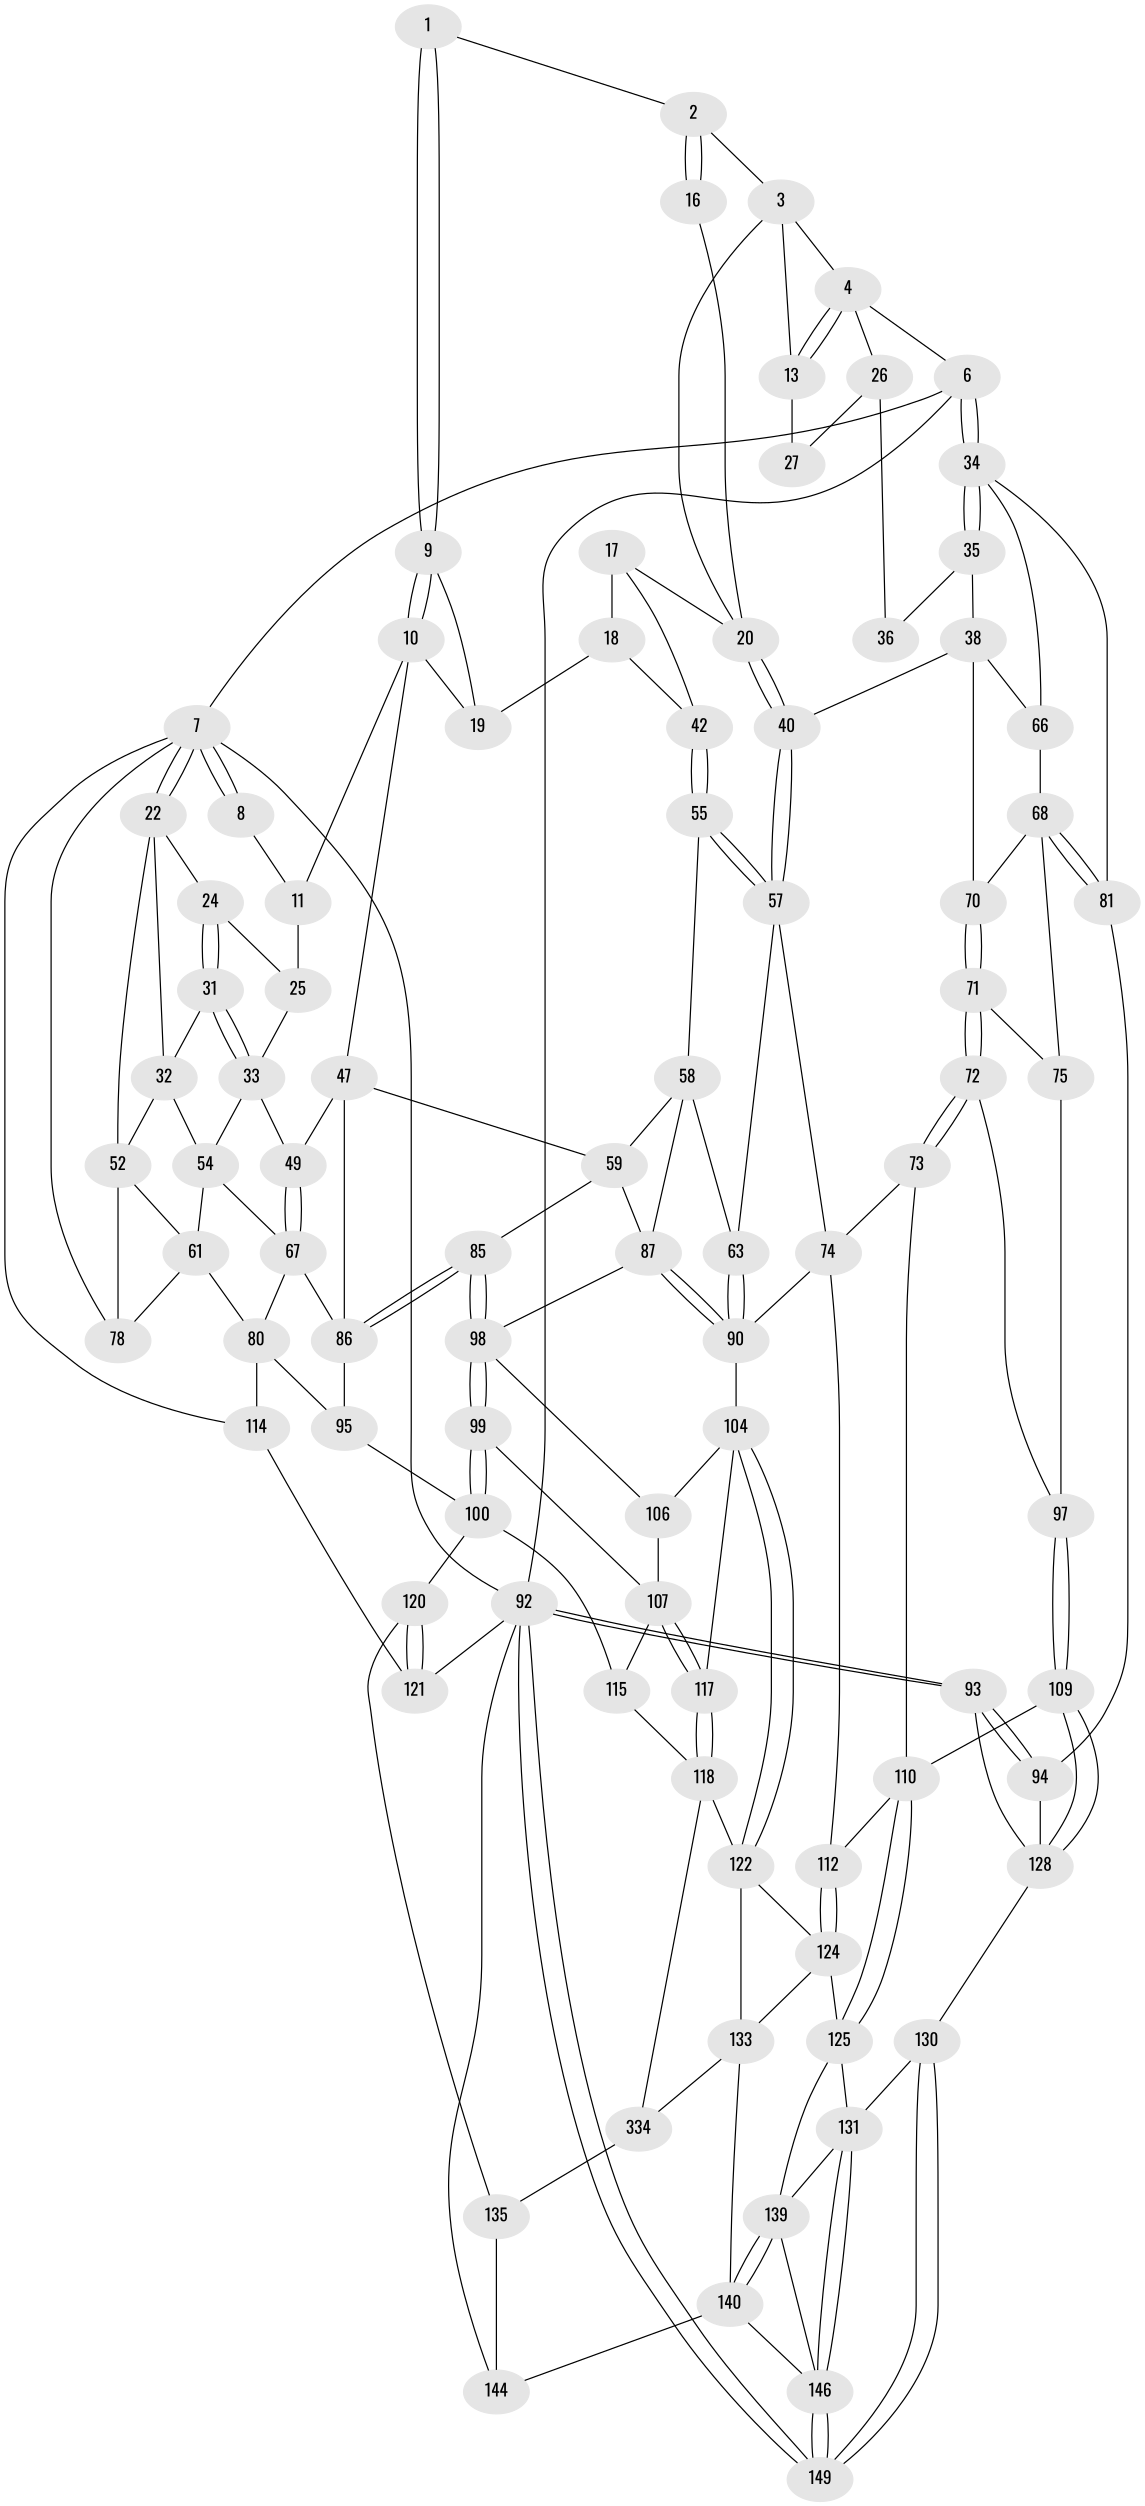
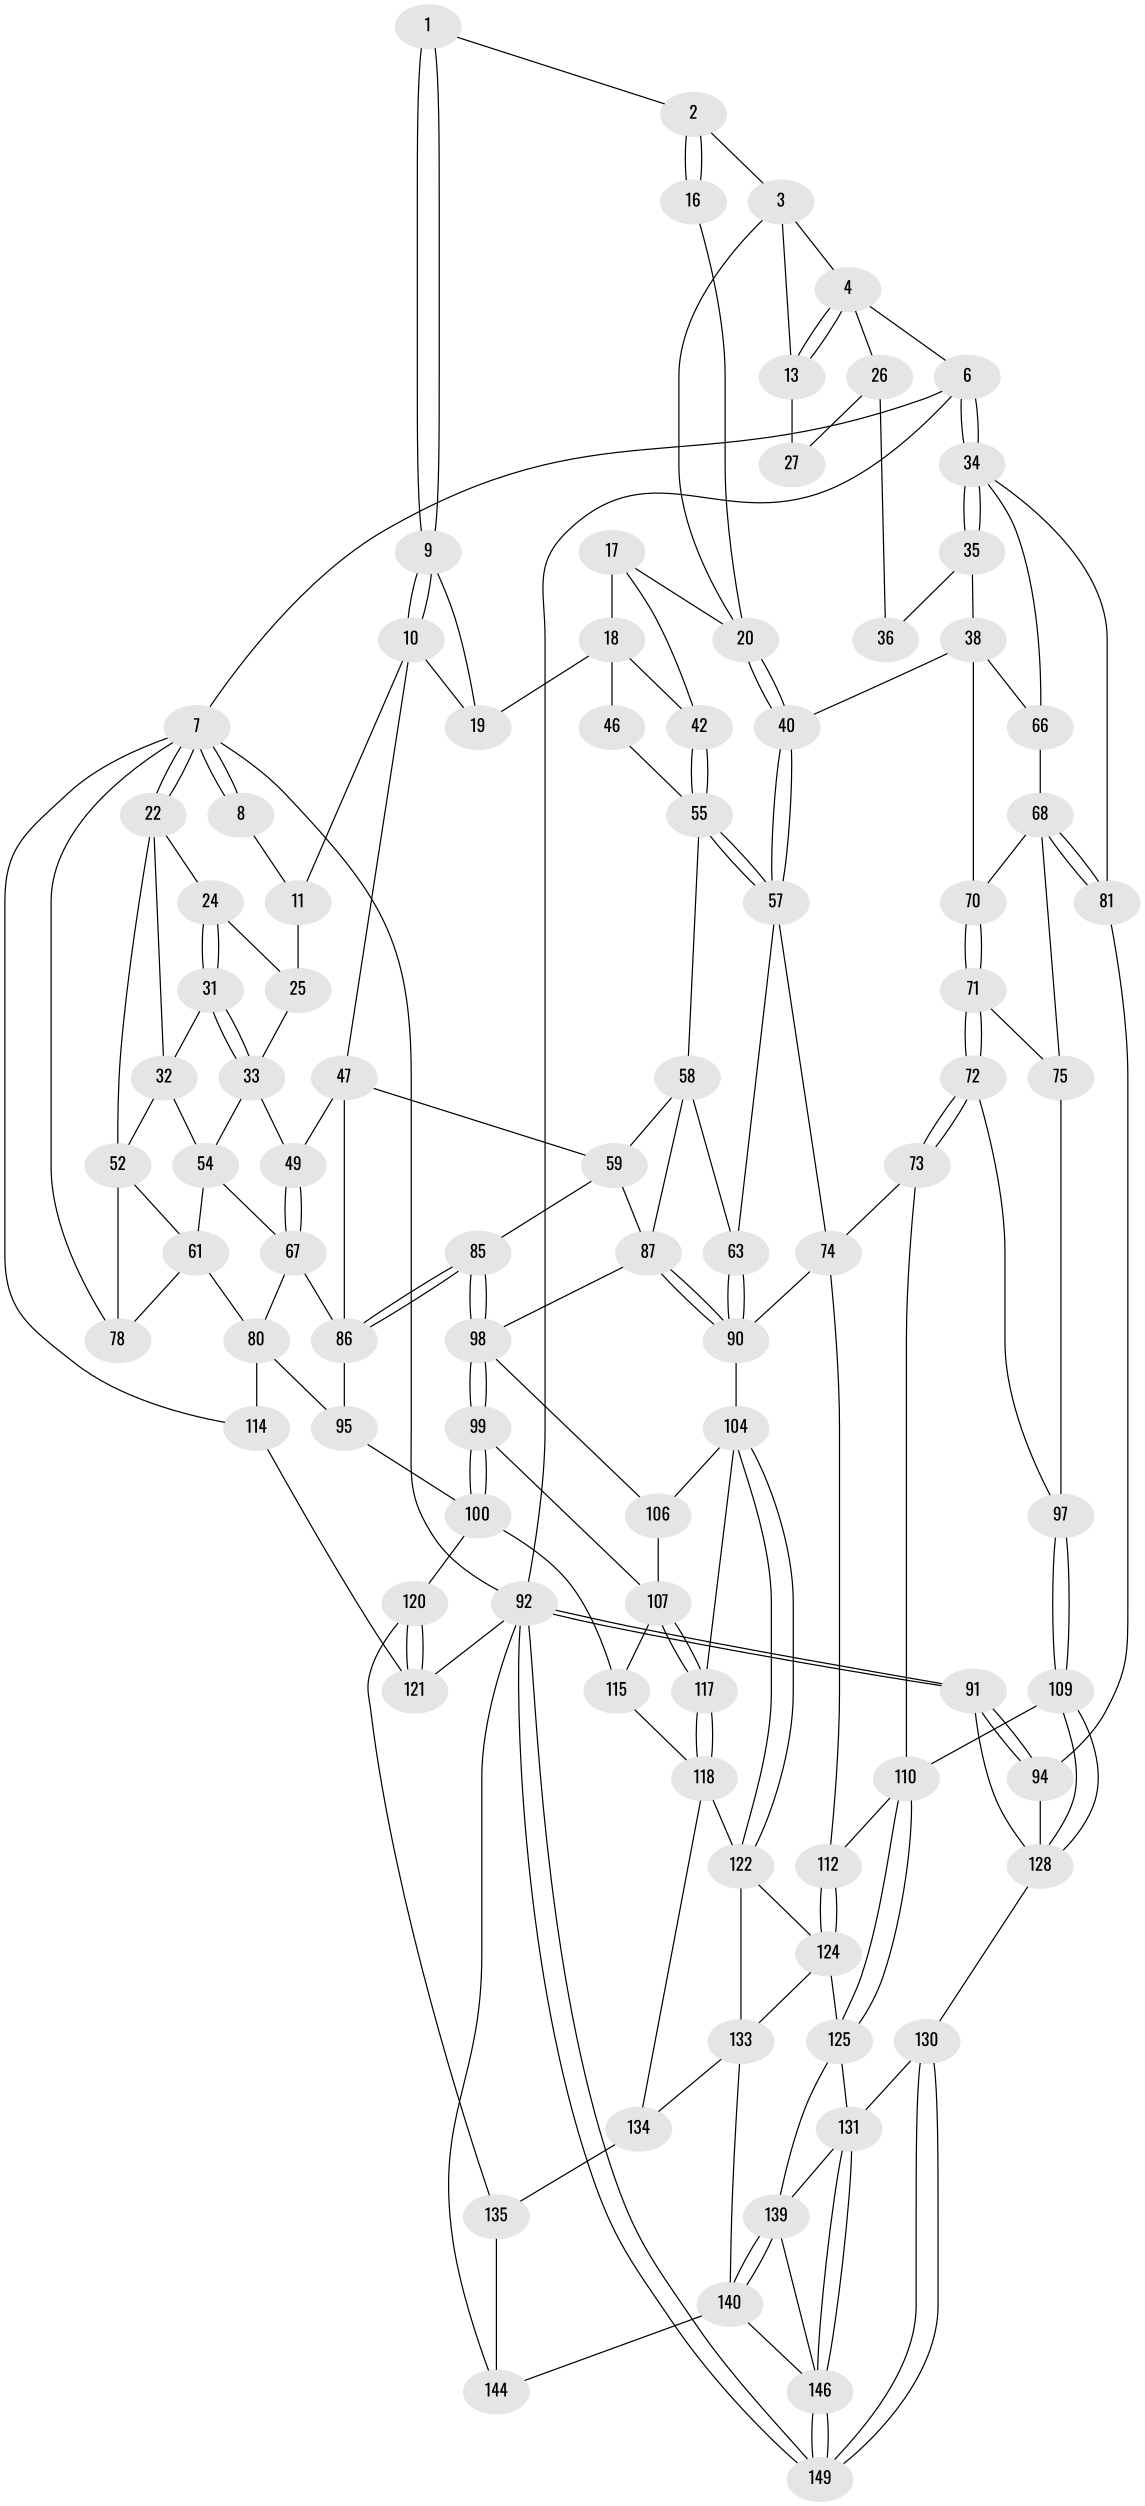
none -> (612, 728)
(973, 1691) -> (973, 1691)
(639, 2129) -> (639, 2129)
